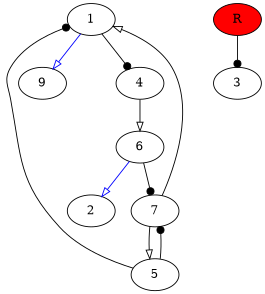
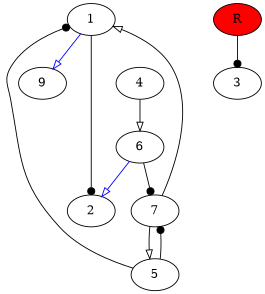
(113, 49) -> (91, 112)
